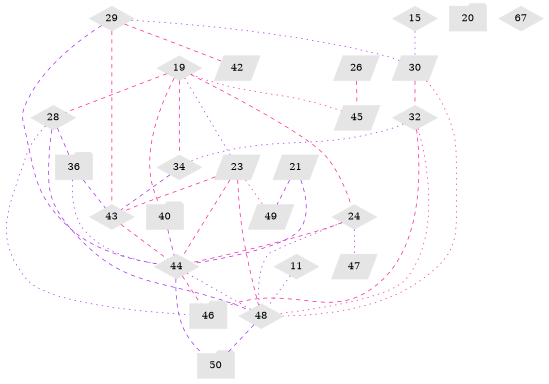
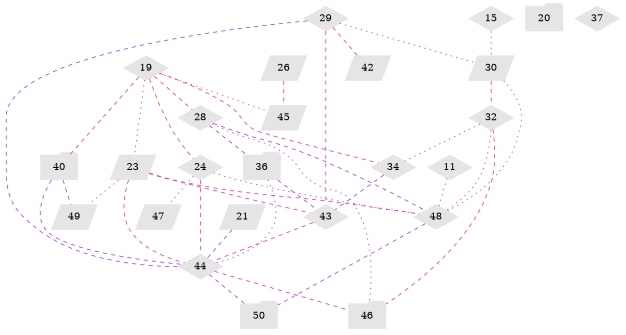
(521, 19) -> (597, 19)
(283, 192) -> (67, 192)
(219, 291) -> none
